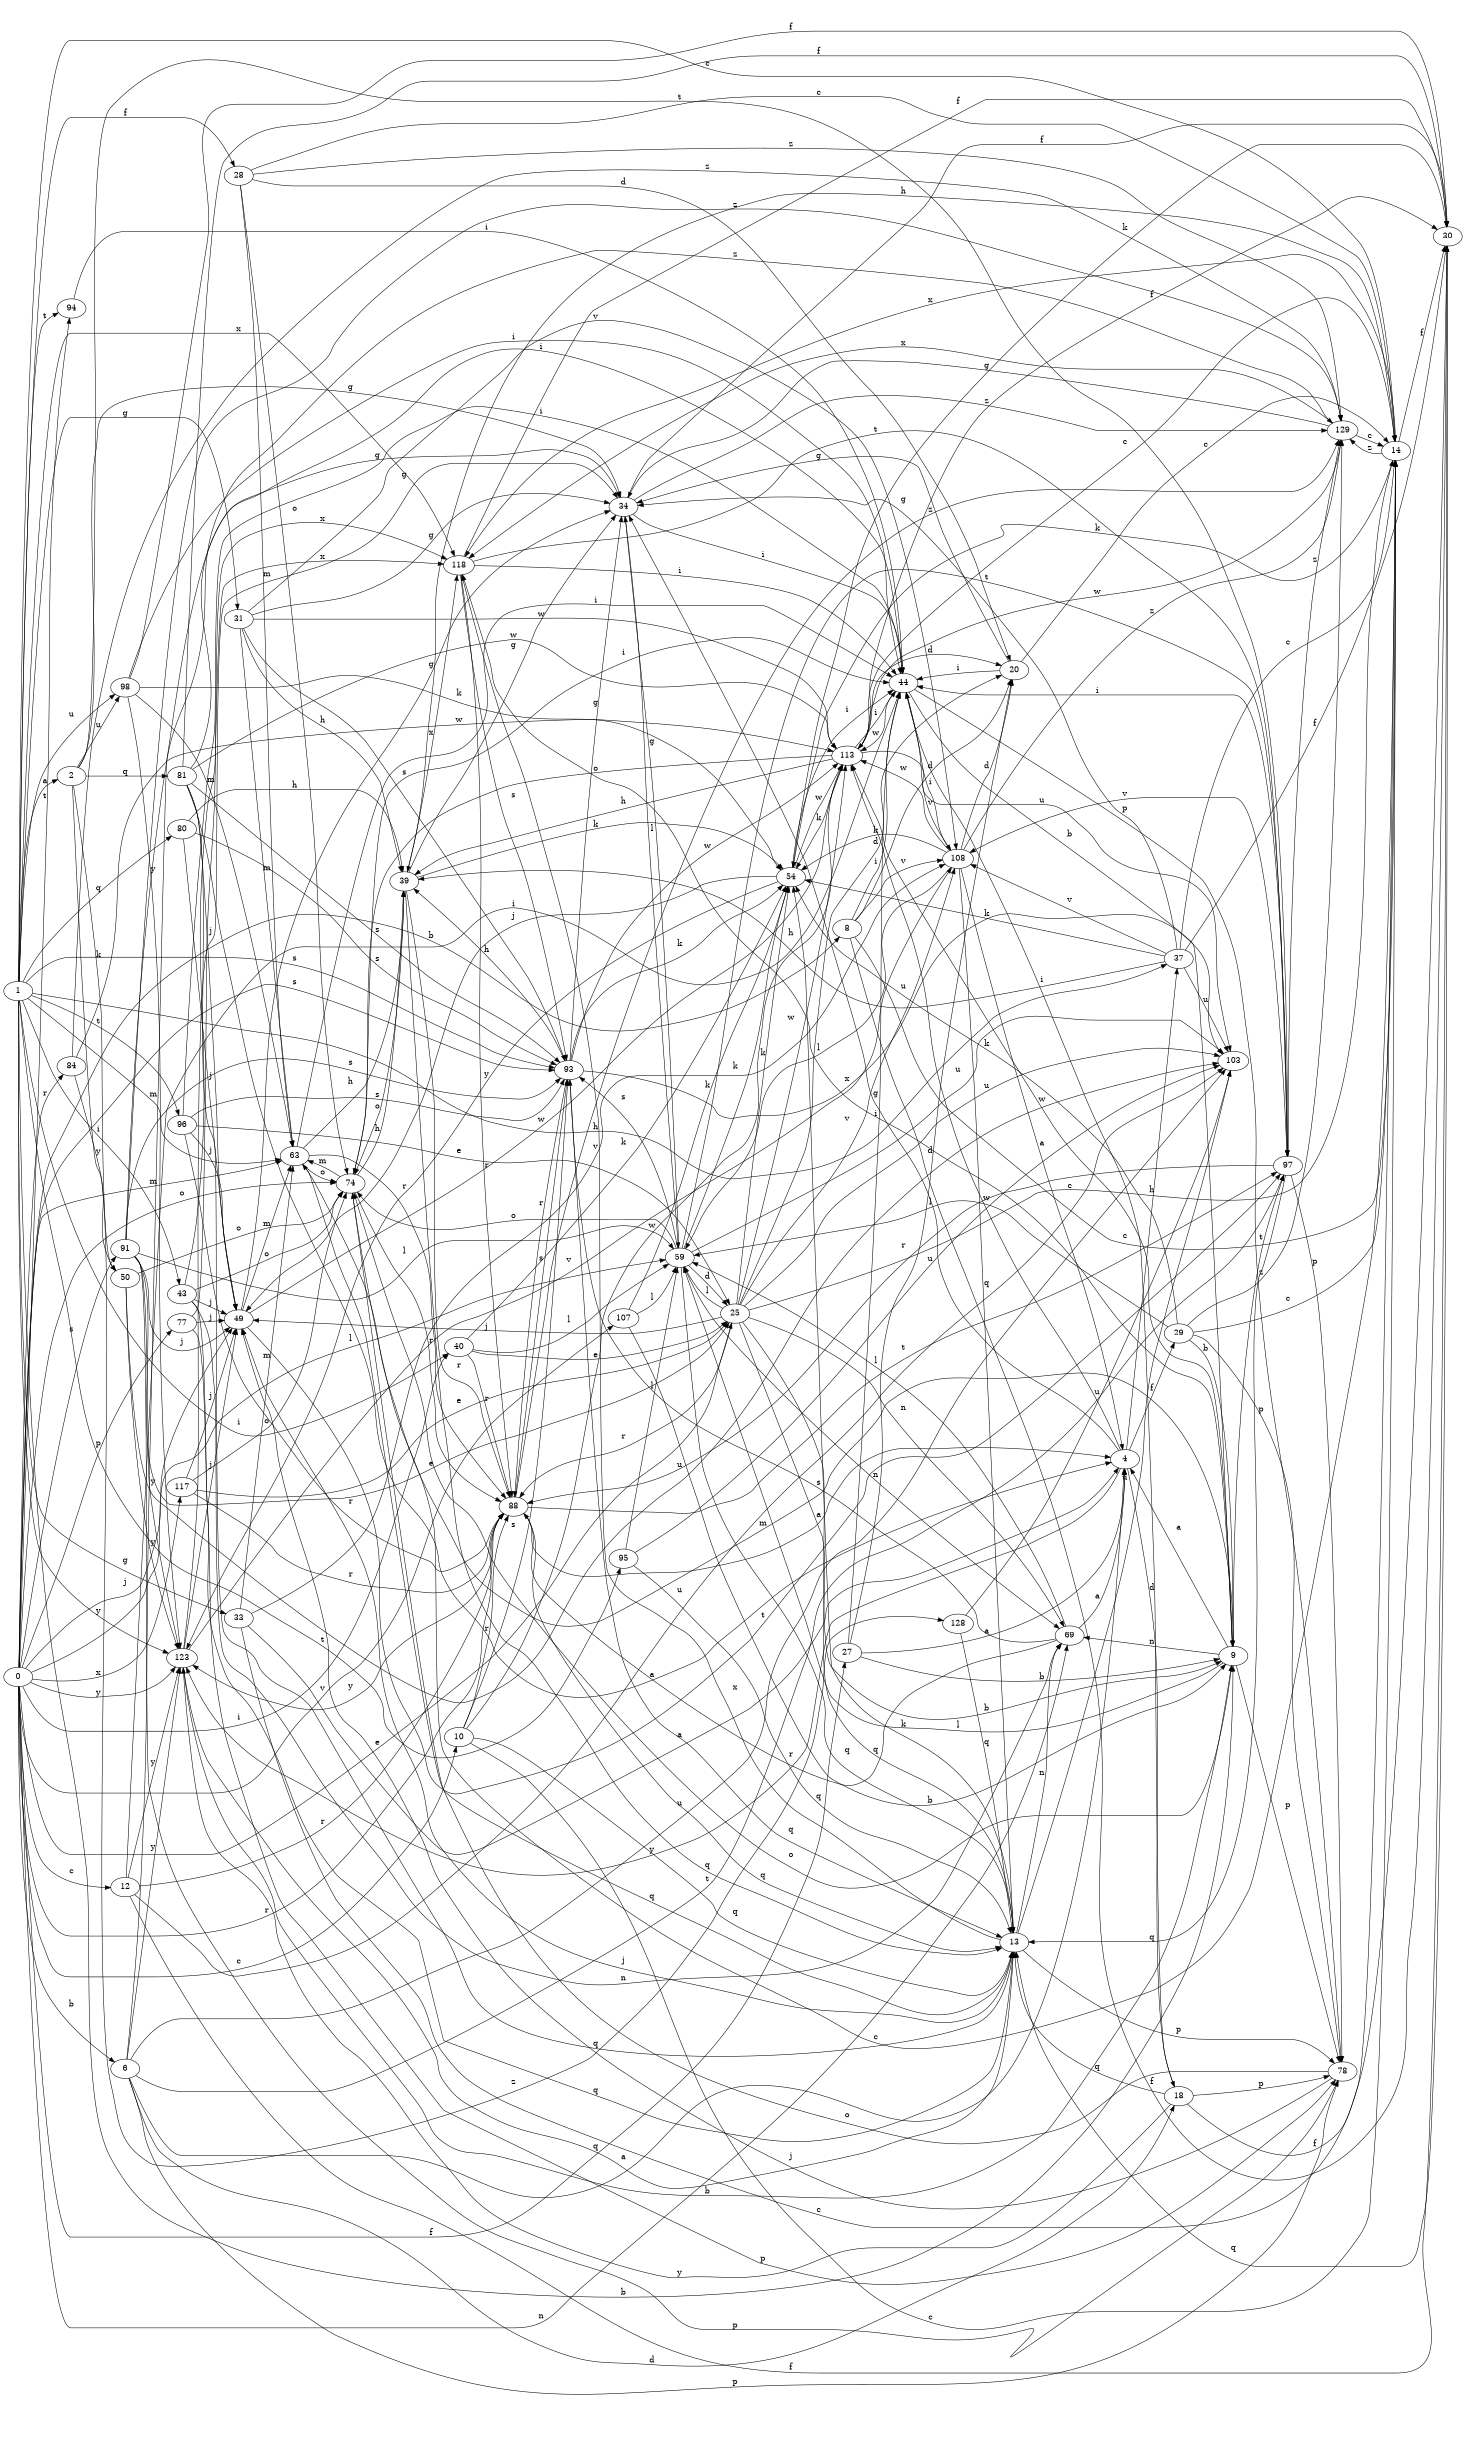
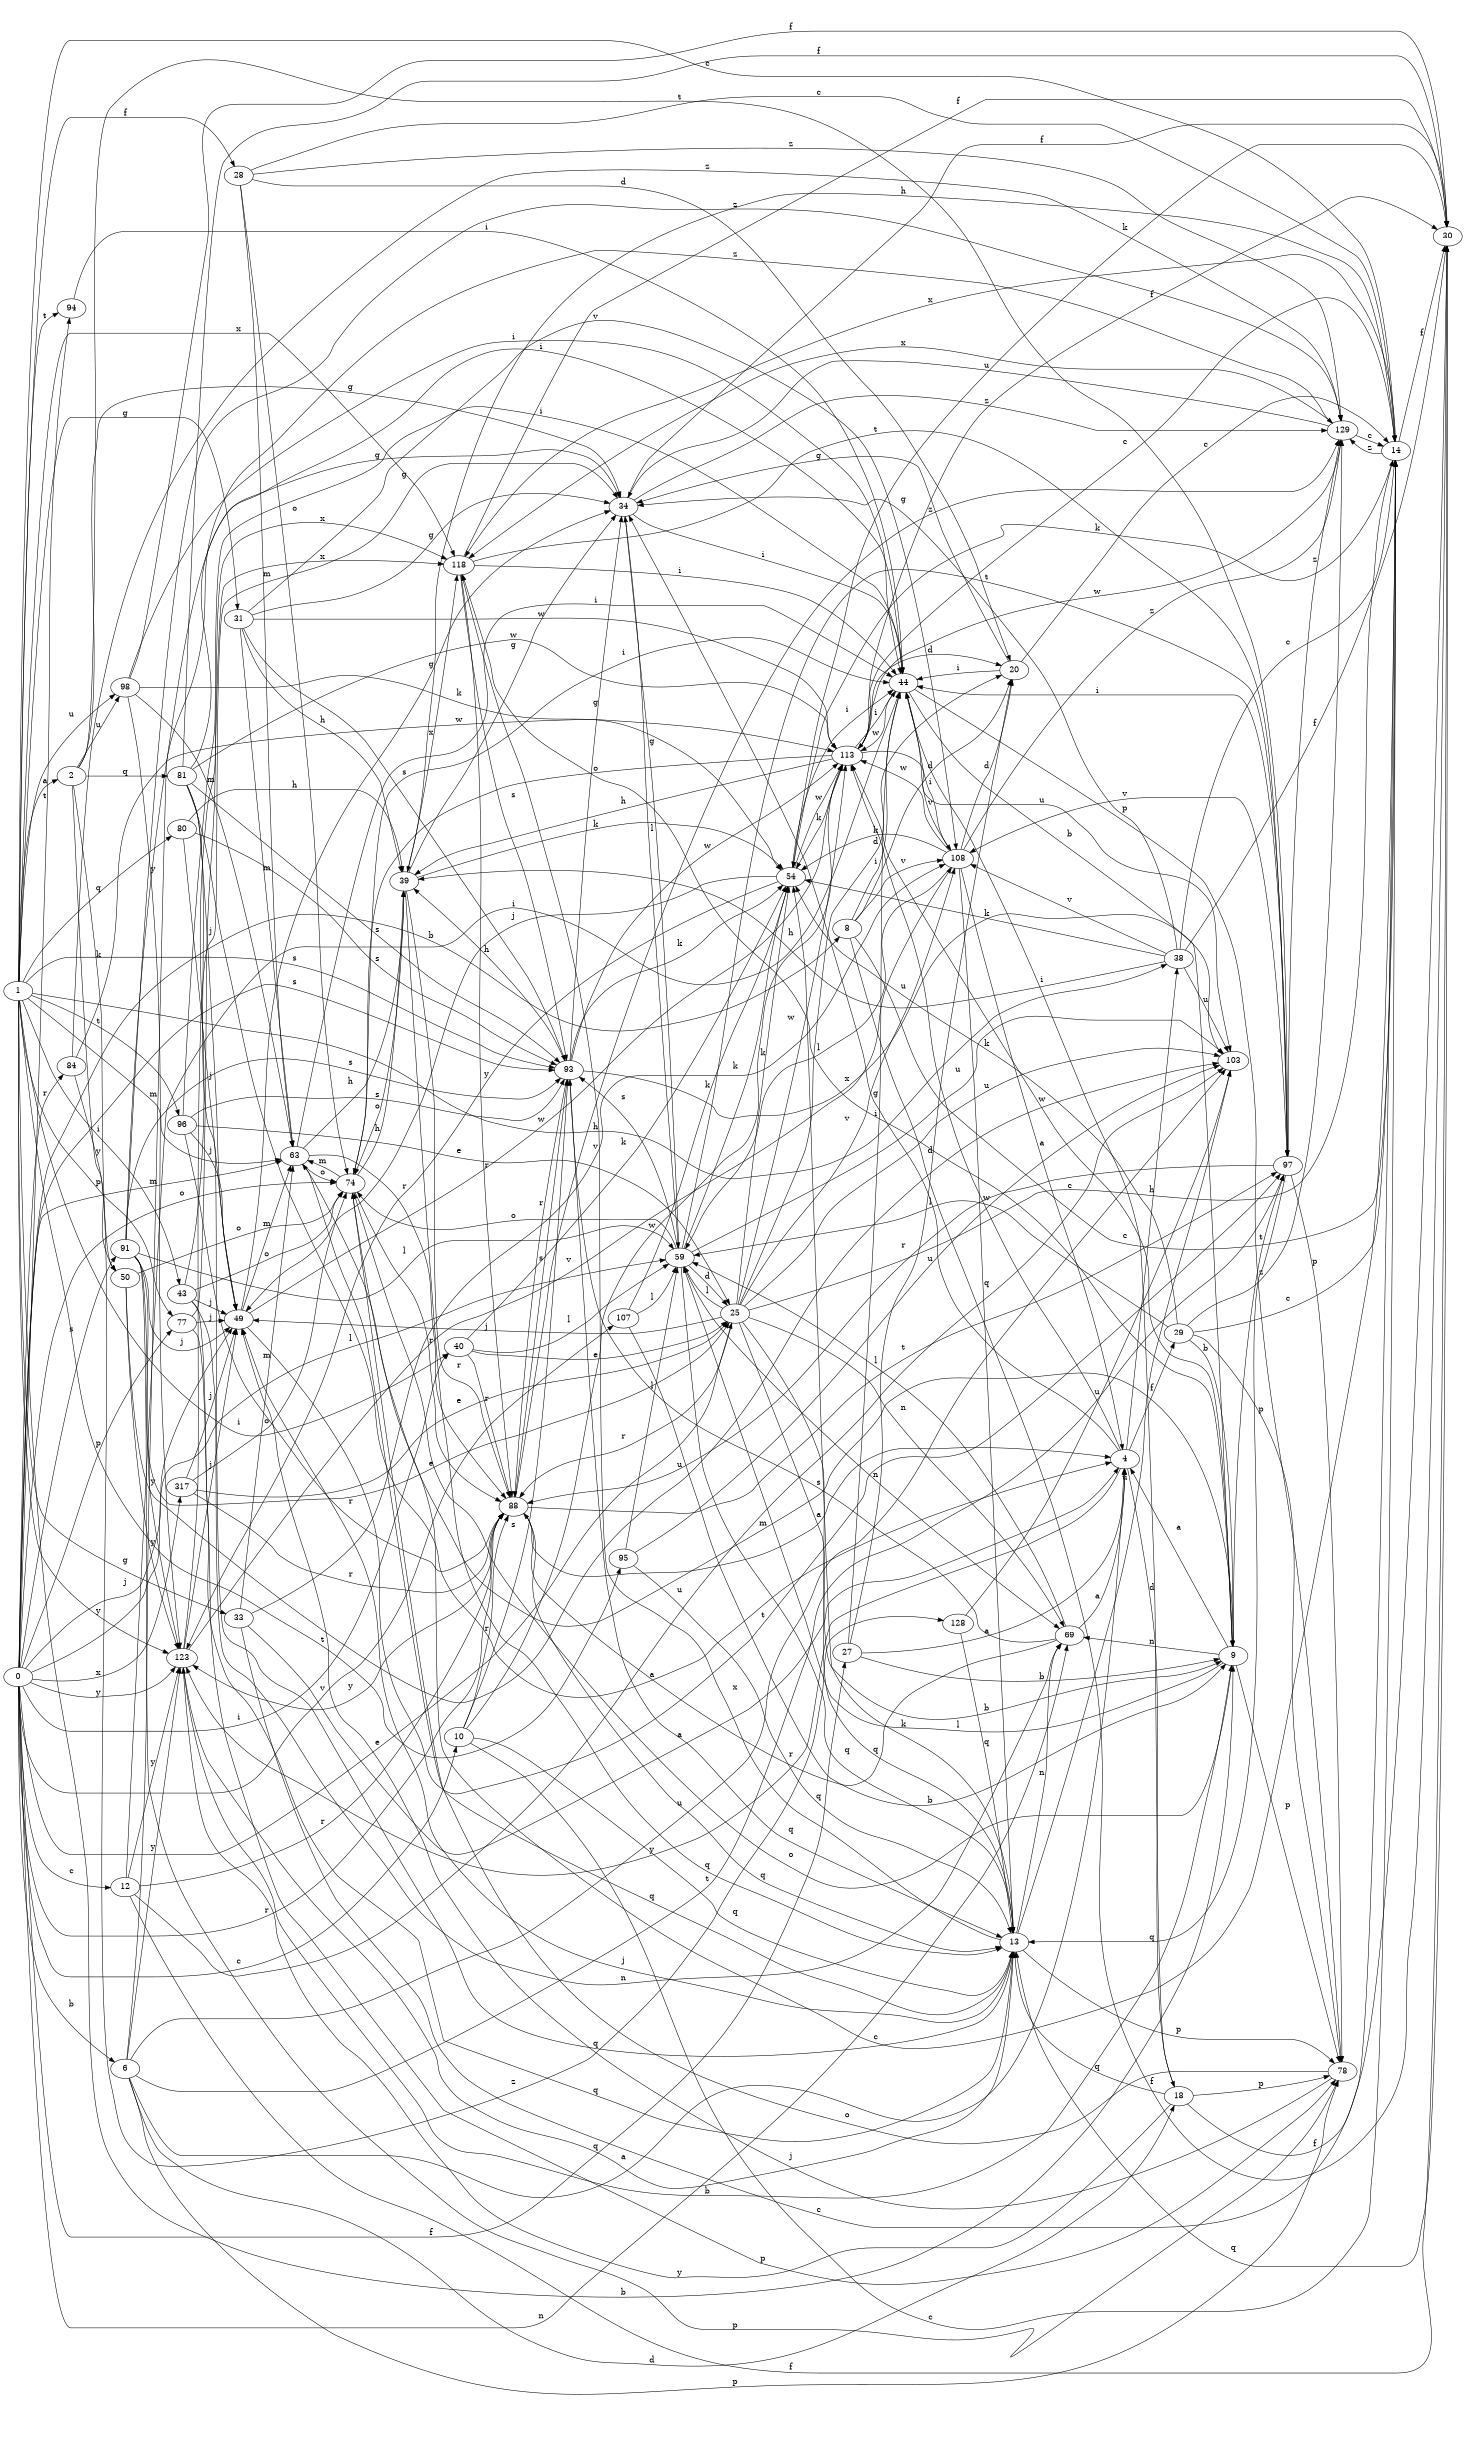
(987, 366) -> (987, 366)
(1179, 959) -> (1179, 959)
none -> (77, 1165)
(182, 1487) -> (182, 1487)
